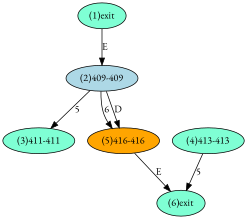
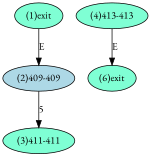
(124, 141) -> none
(199, 172) -> (115, 47)
